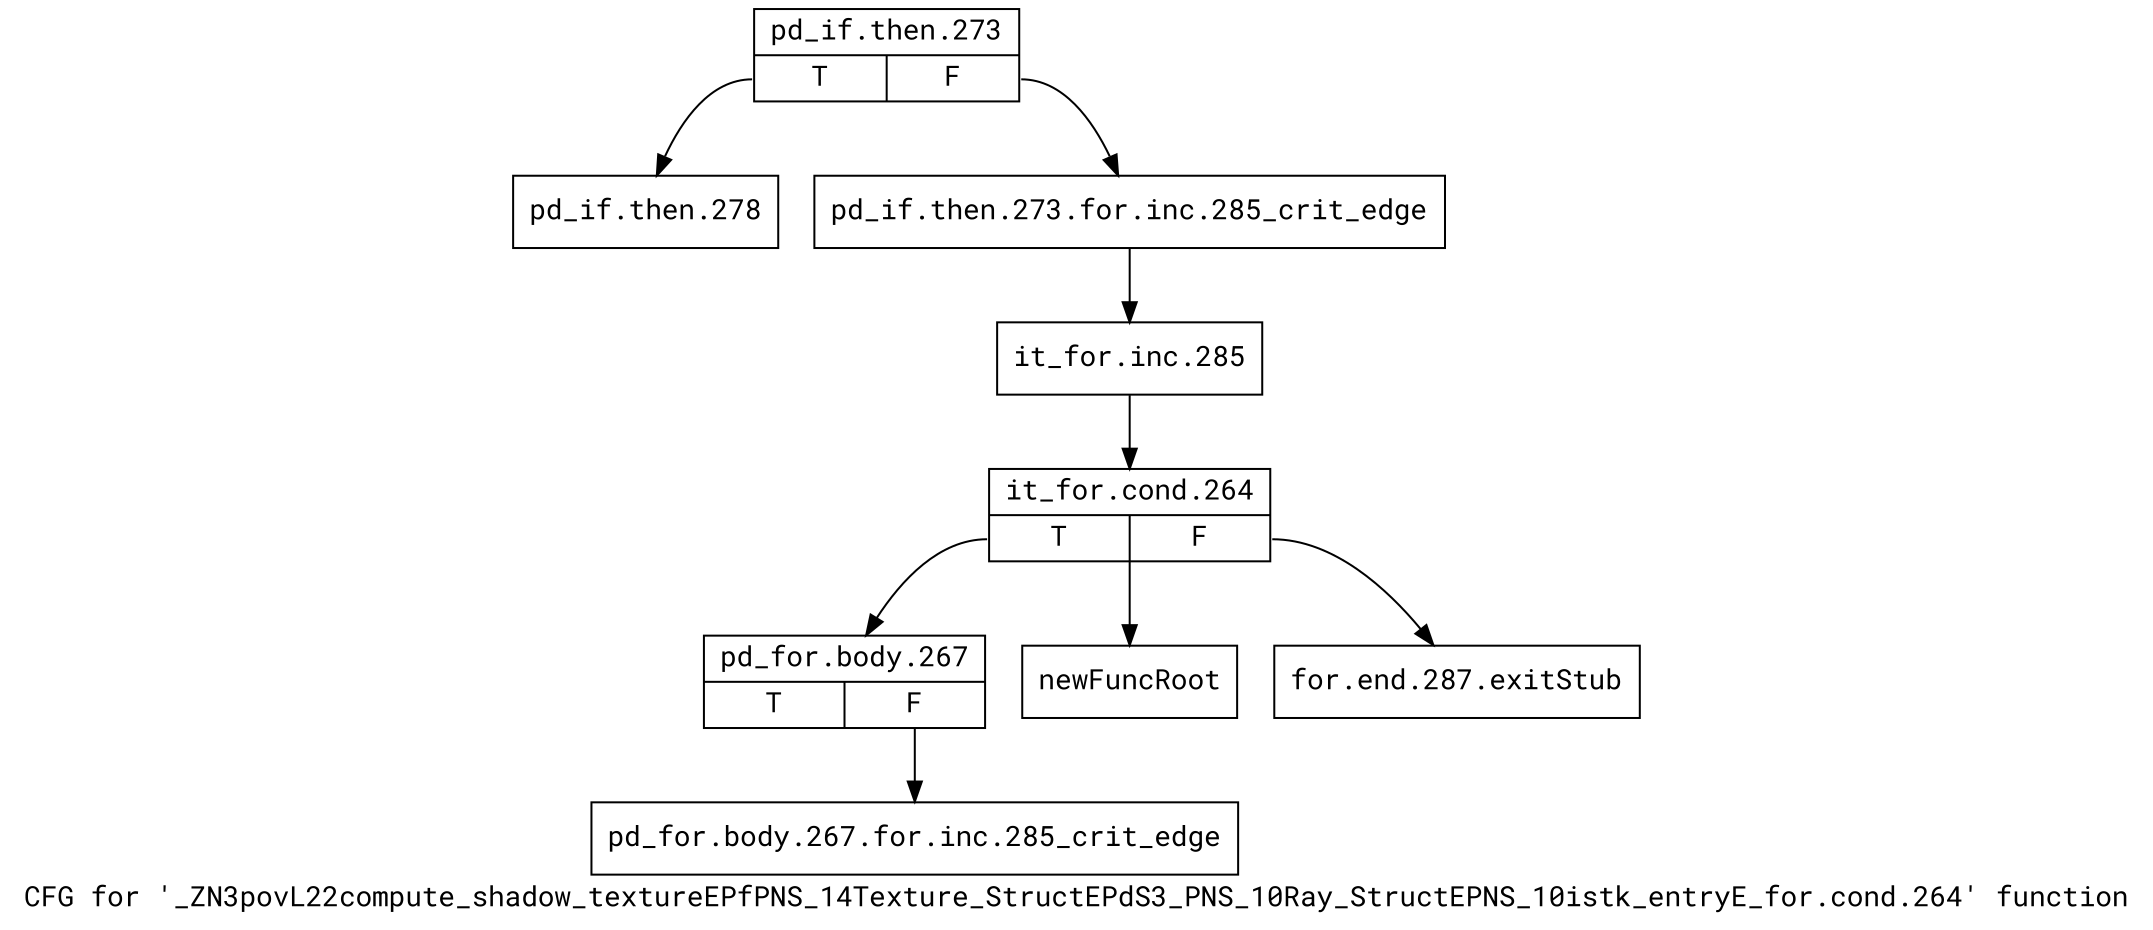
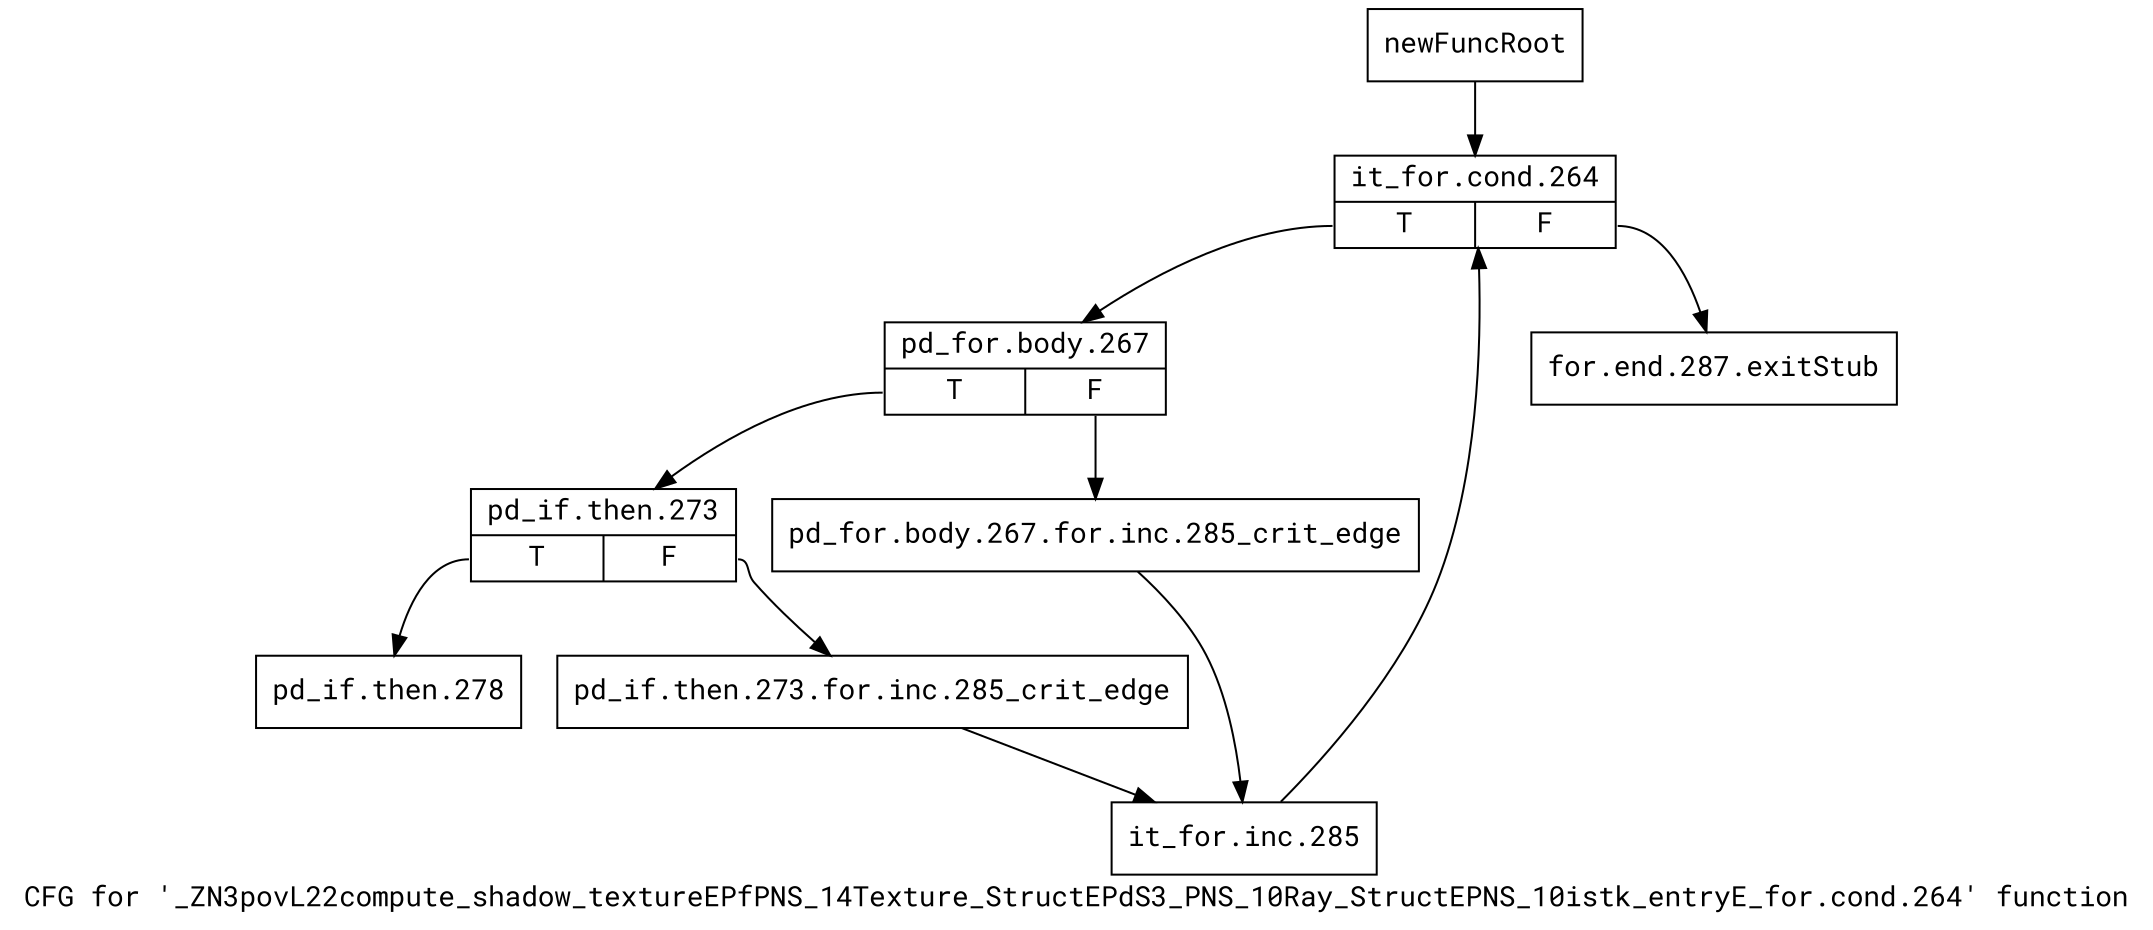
none -> (771, 419)
(1130, 593) -> (1475, 109)
none -> (1211, 666)
